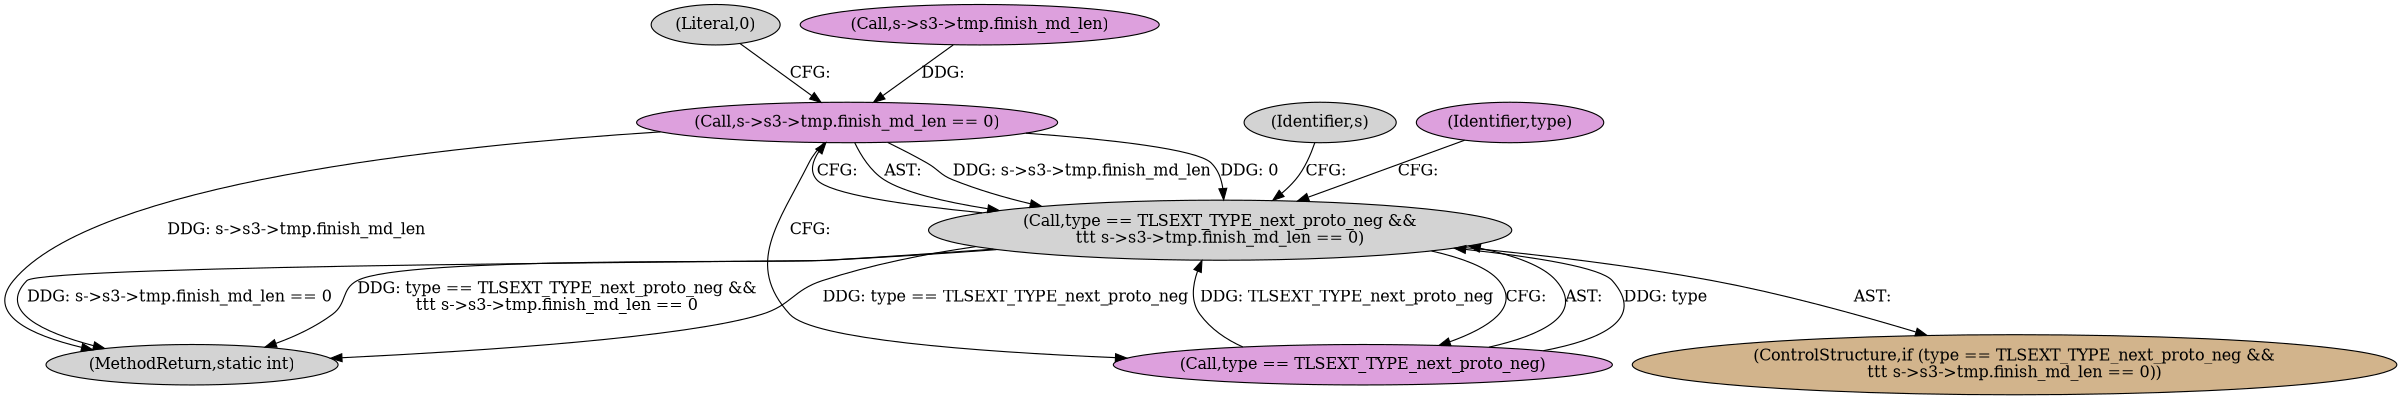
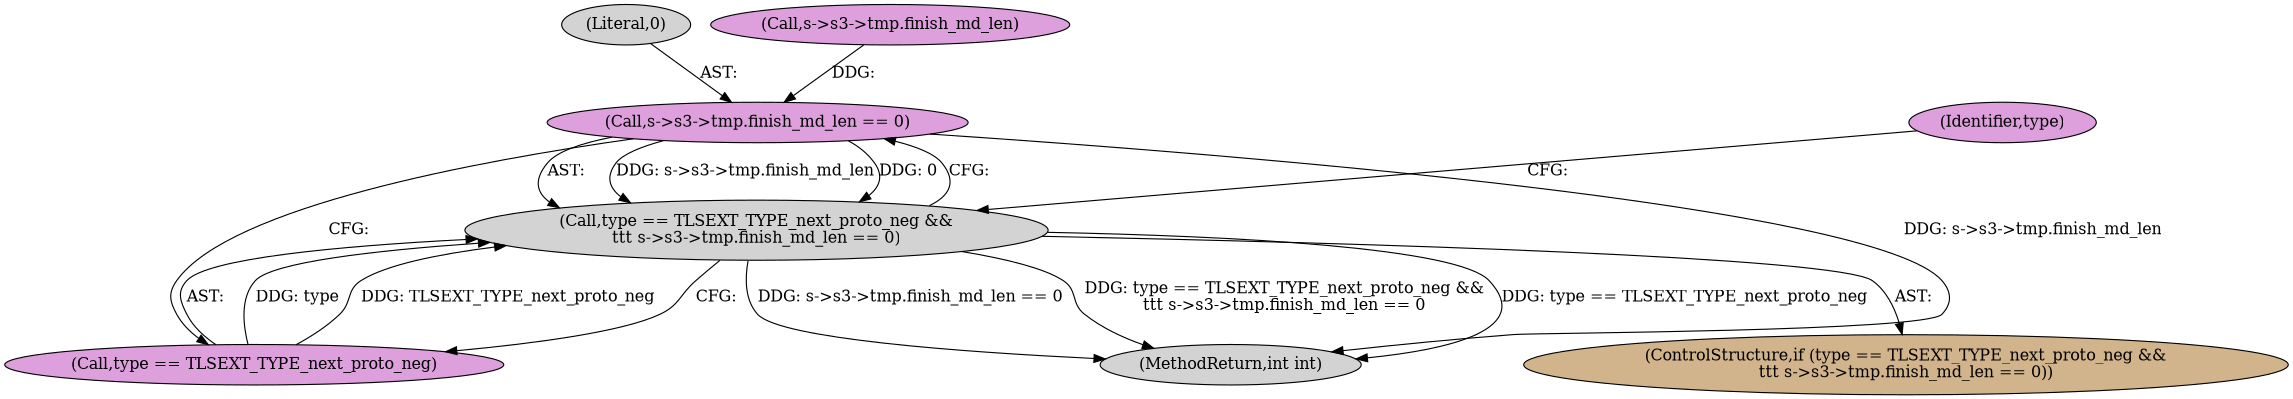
(813, 74) -> (722, 74)
(1320, 122) -> none
(192, 365) -> (1231, 365)
